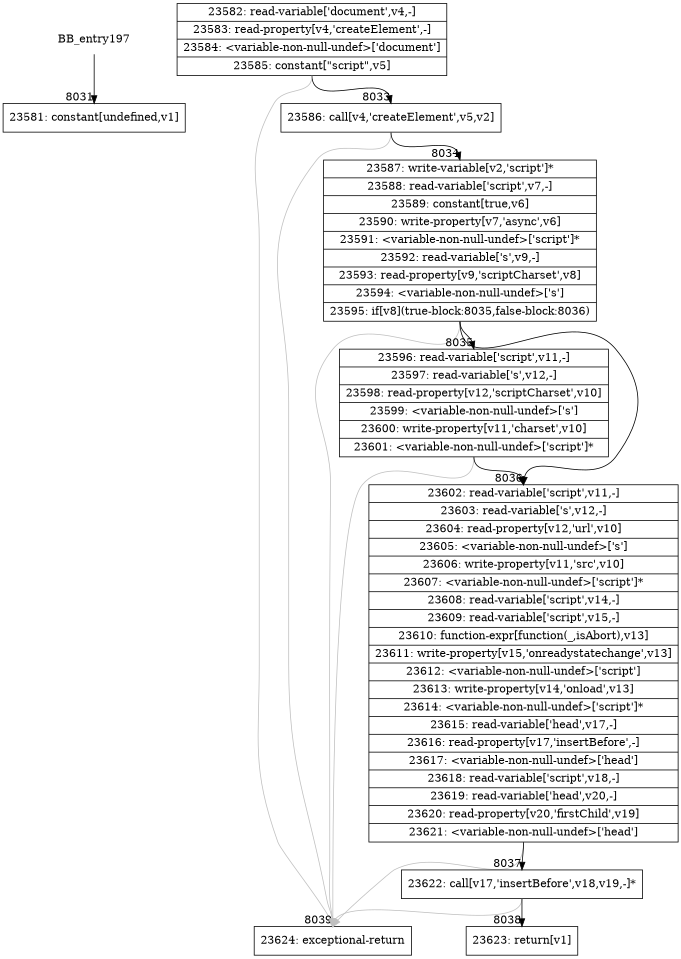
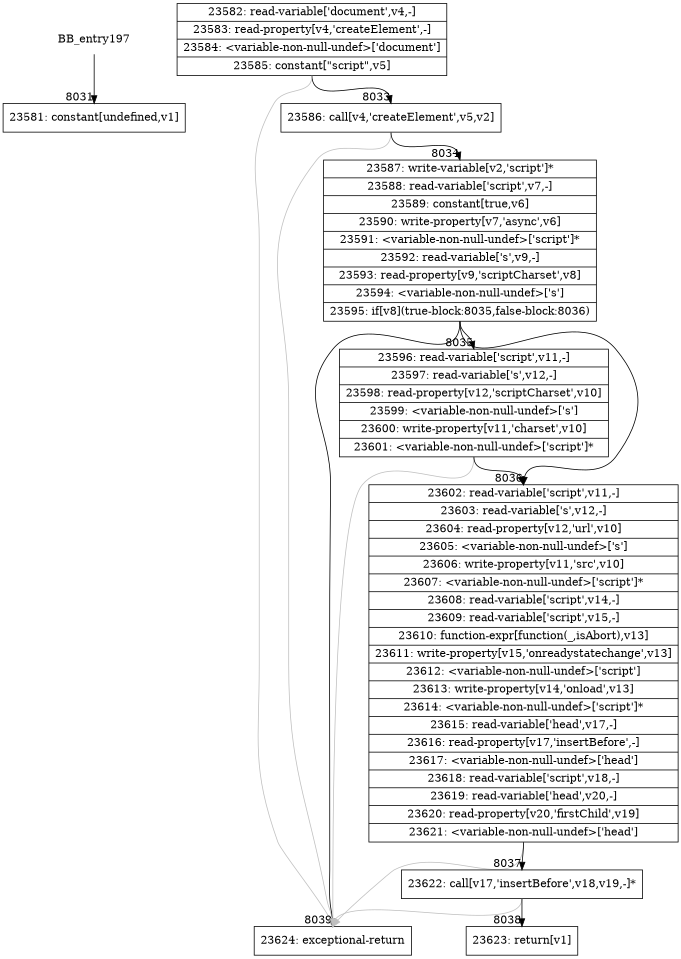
(330, 558) -> (330, 558)
